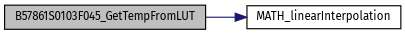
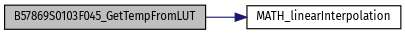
(105, 17) -> (105, 17)
